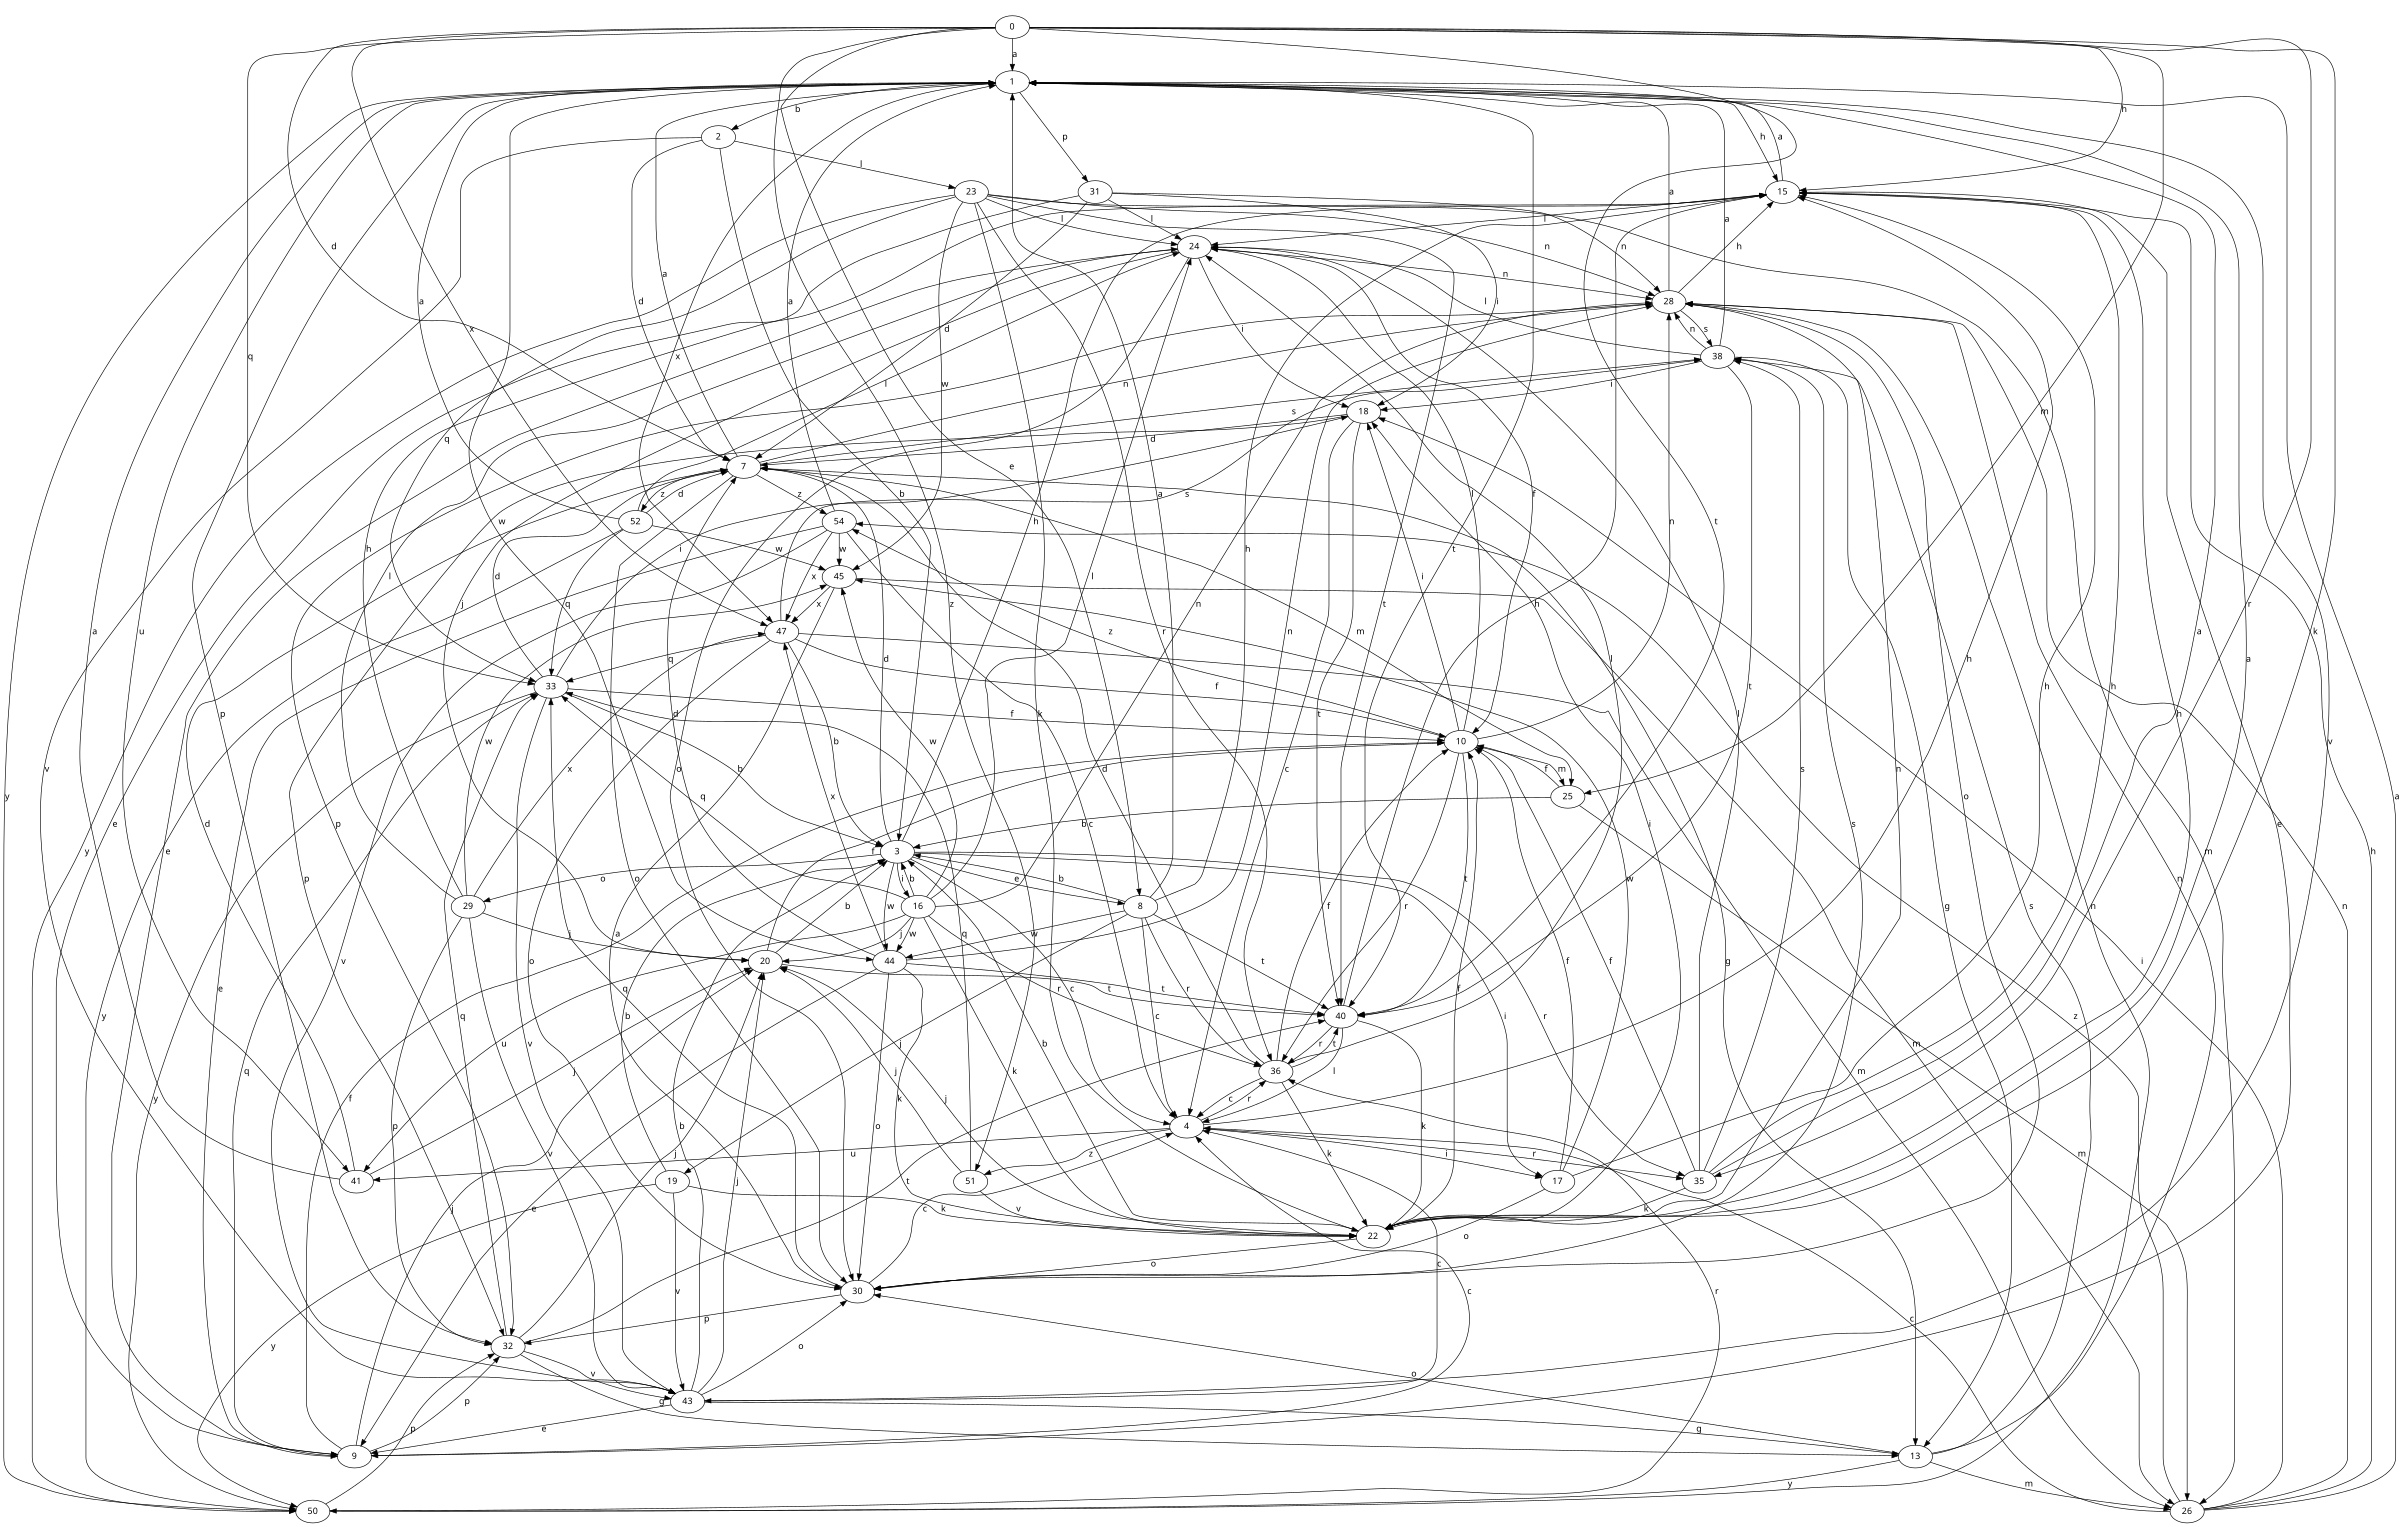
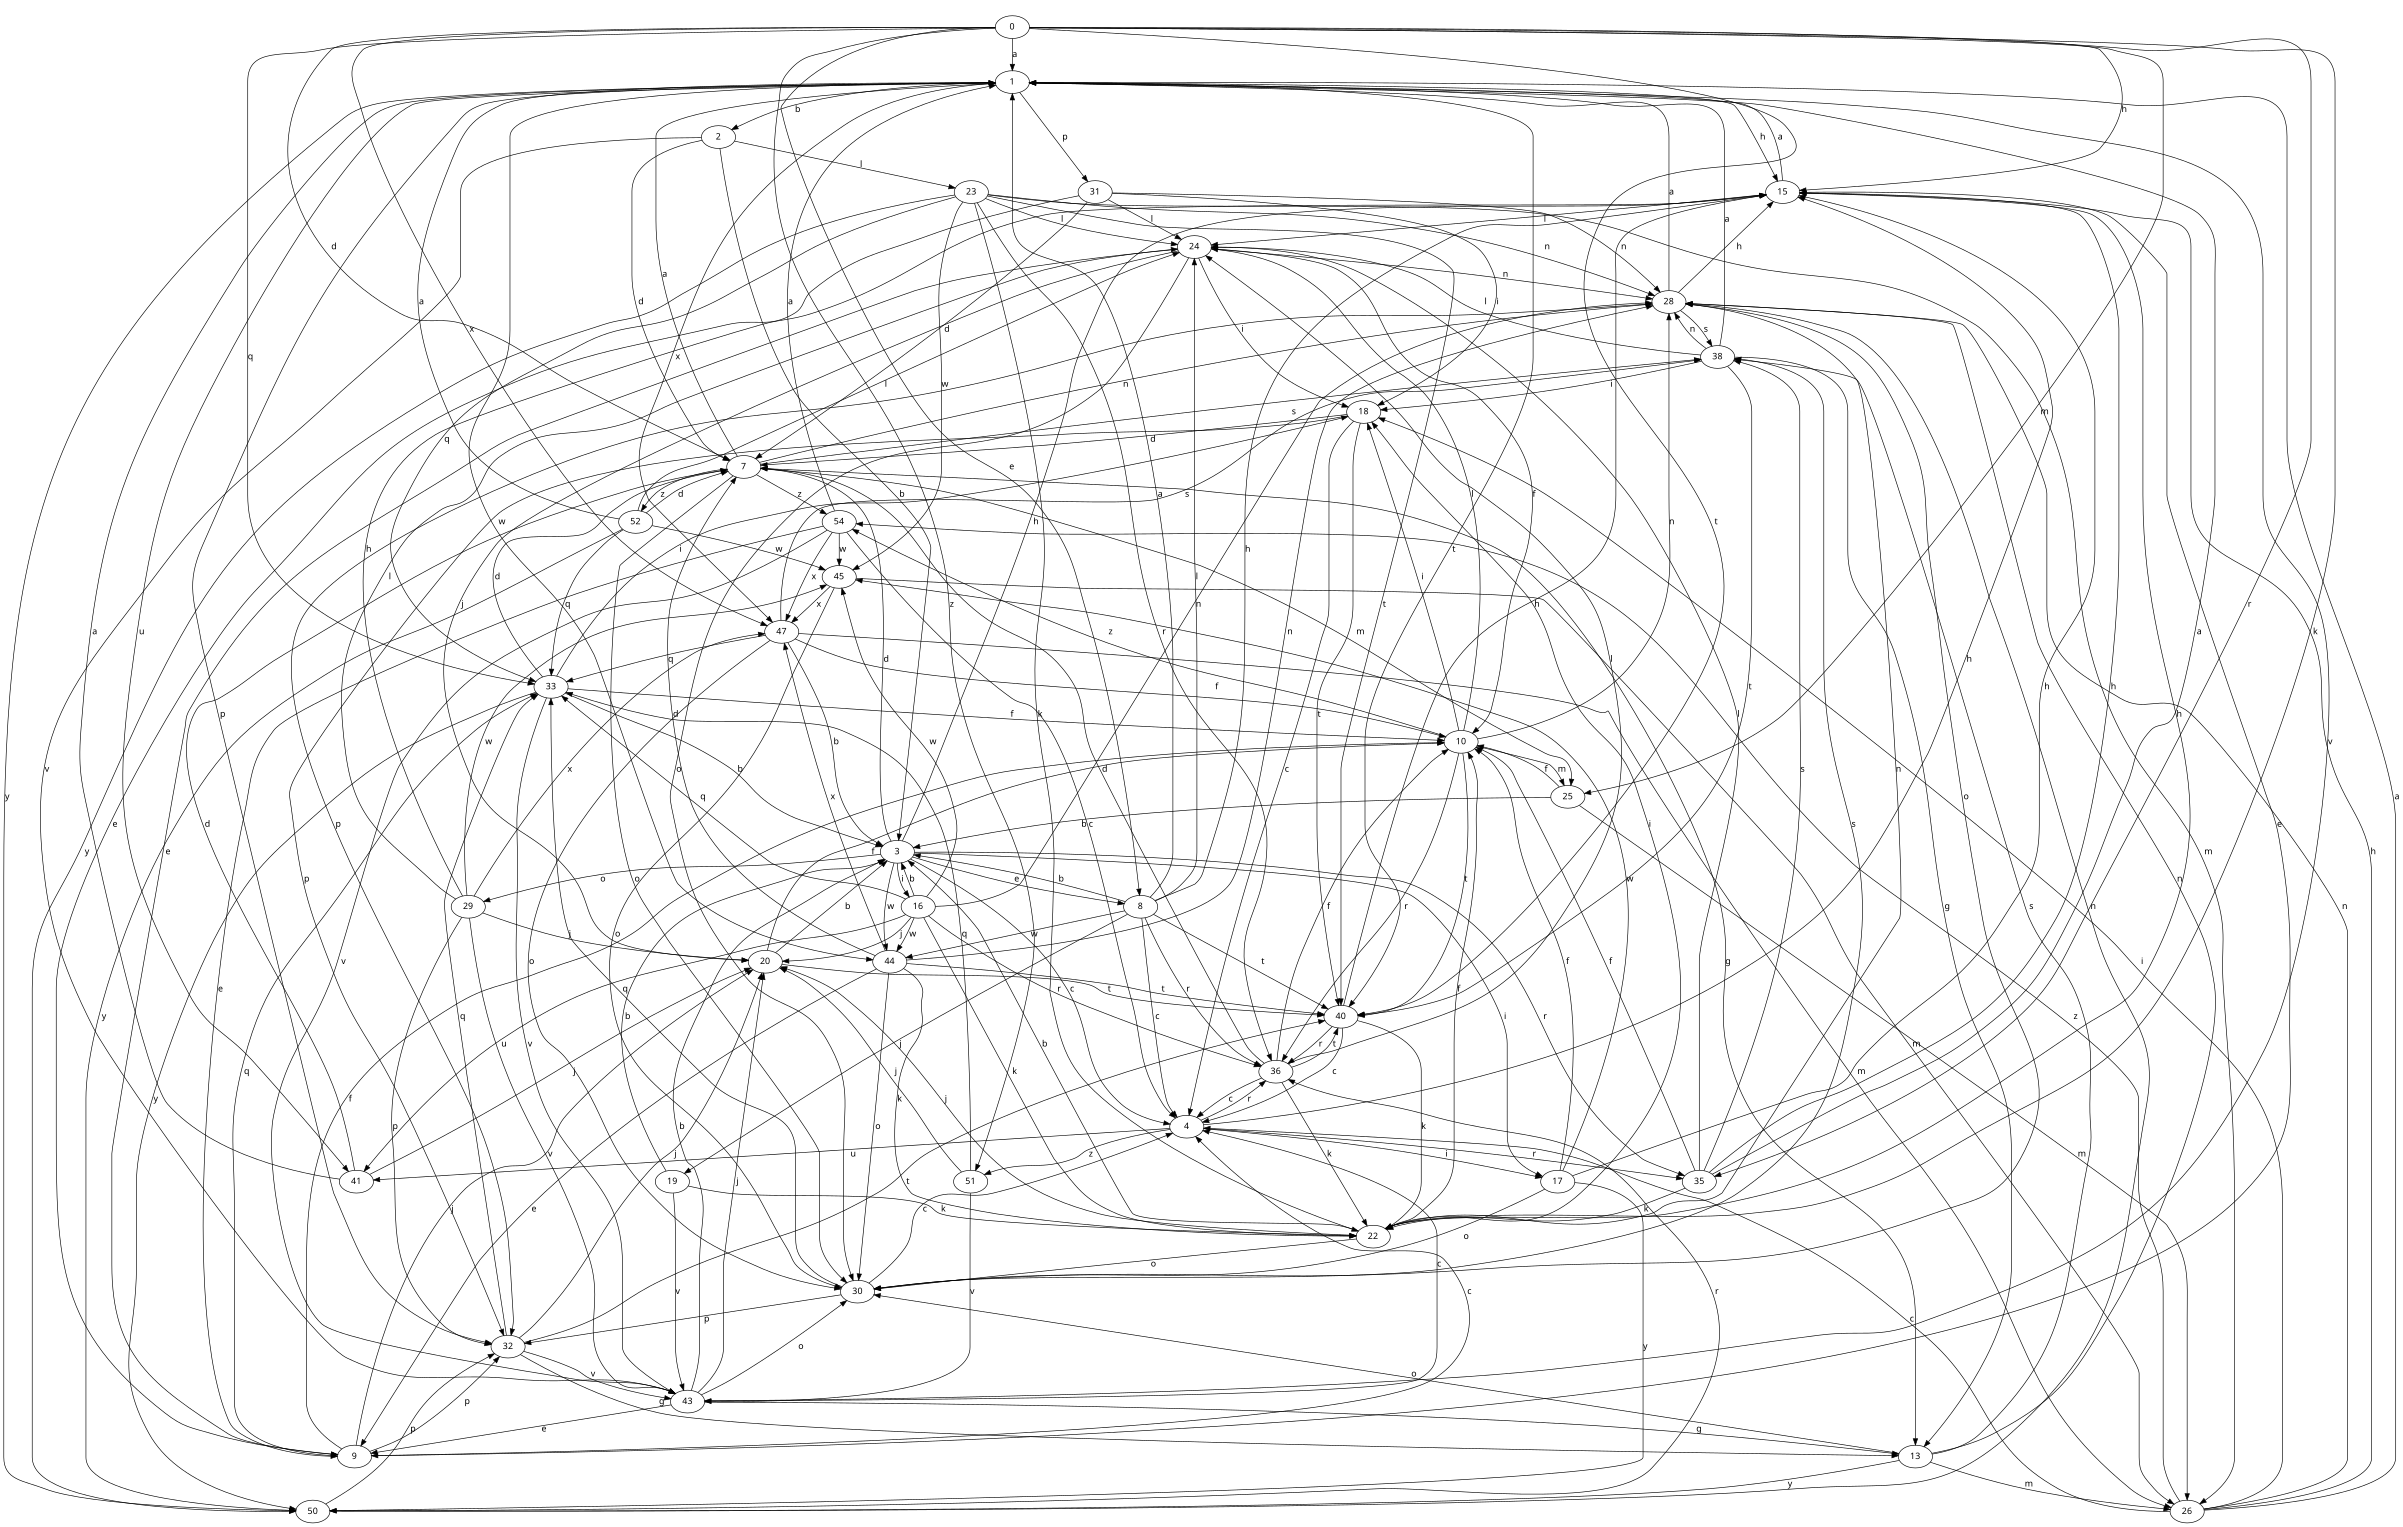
(2239, 422) -> none
(1062, 645) -> (1196, 609)
(618, 934) -> (618, 934)
(1334, 1072) -> (1334, 1072)
(1161, 1232) -> (924, 1382)
(341, 1287) -> (1151, 1493)
